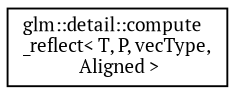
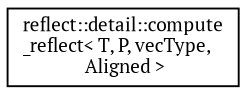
(117, 47) -> (123, 47)
